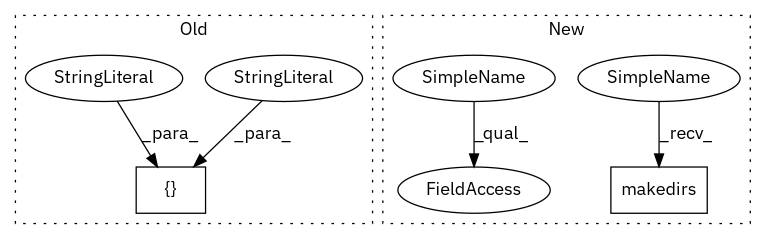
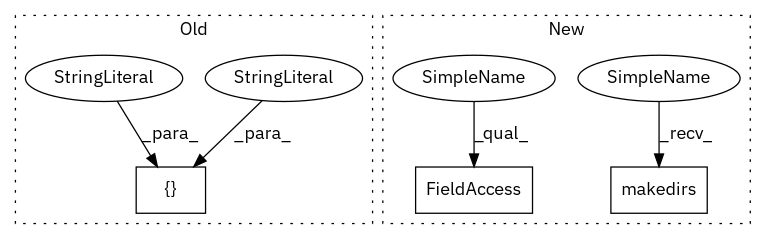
(474, 190) -> (474, 190)
